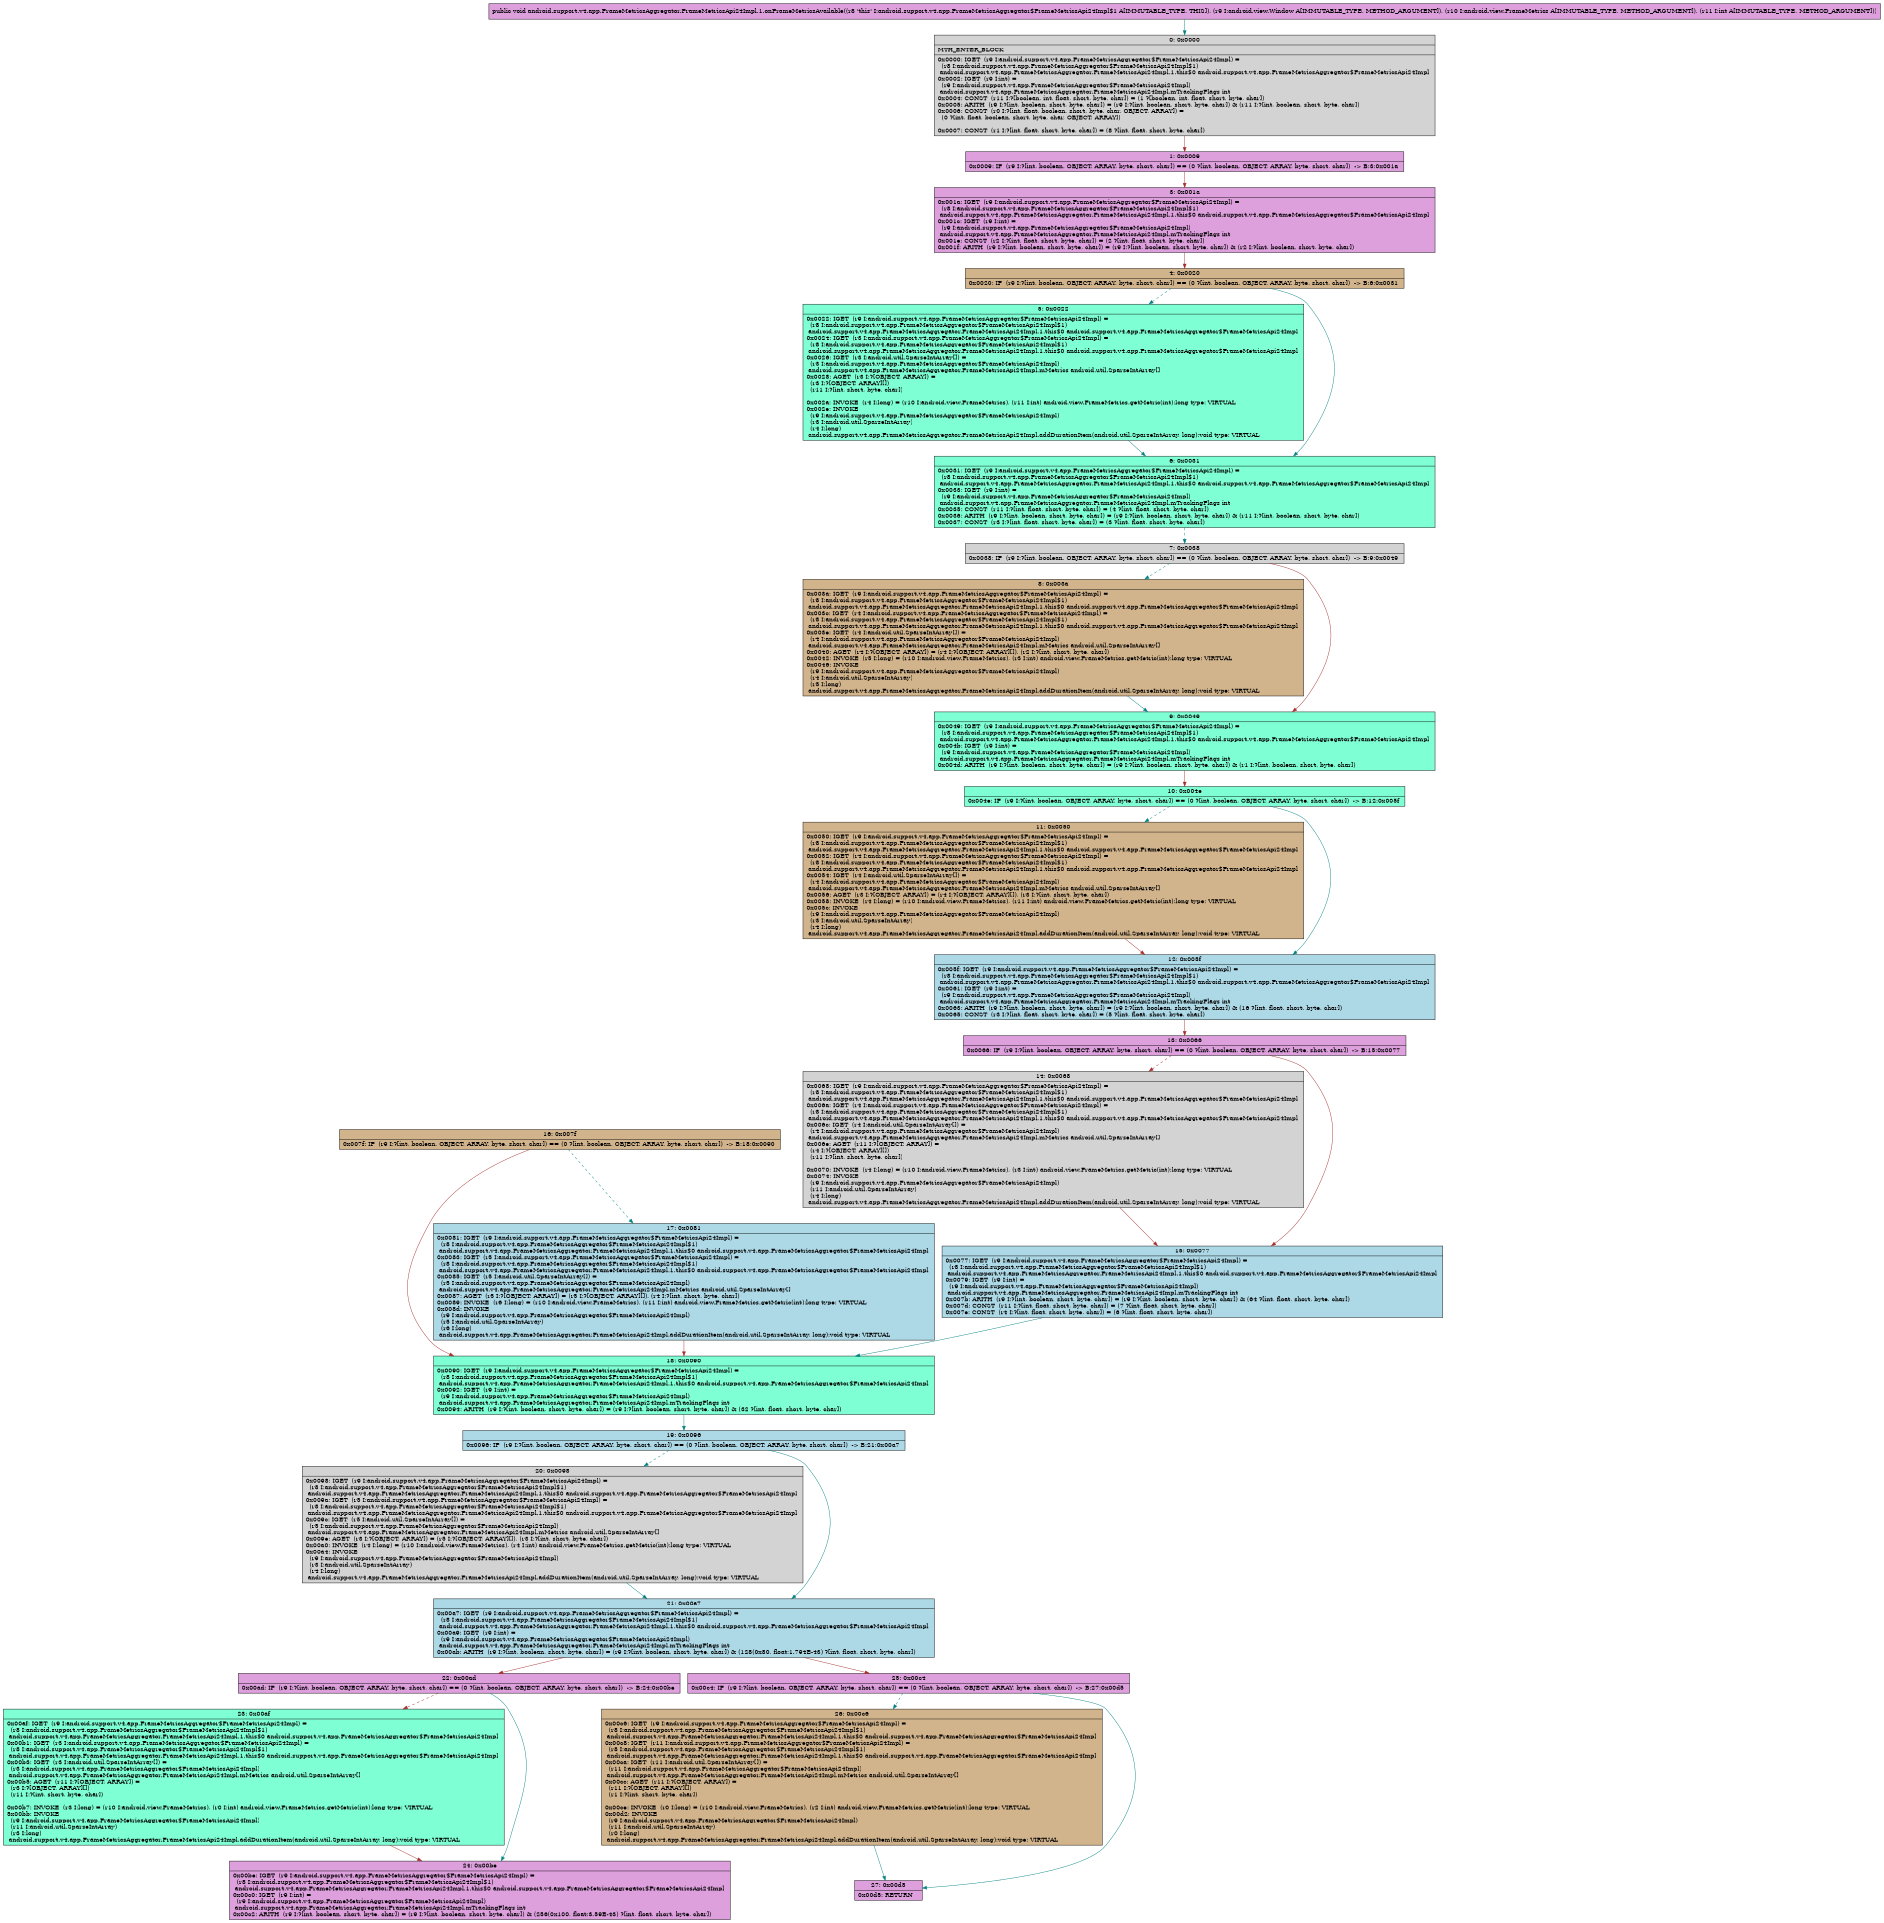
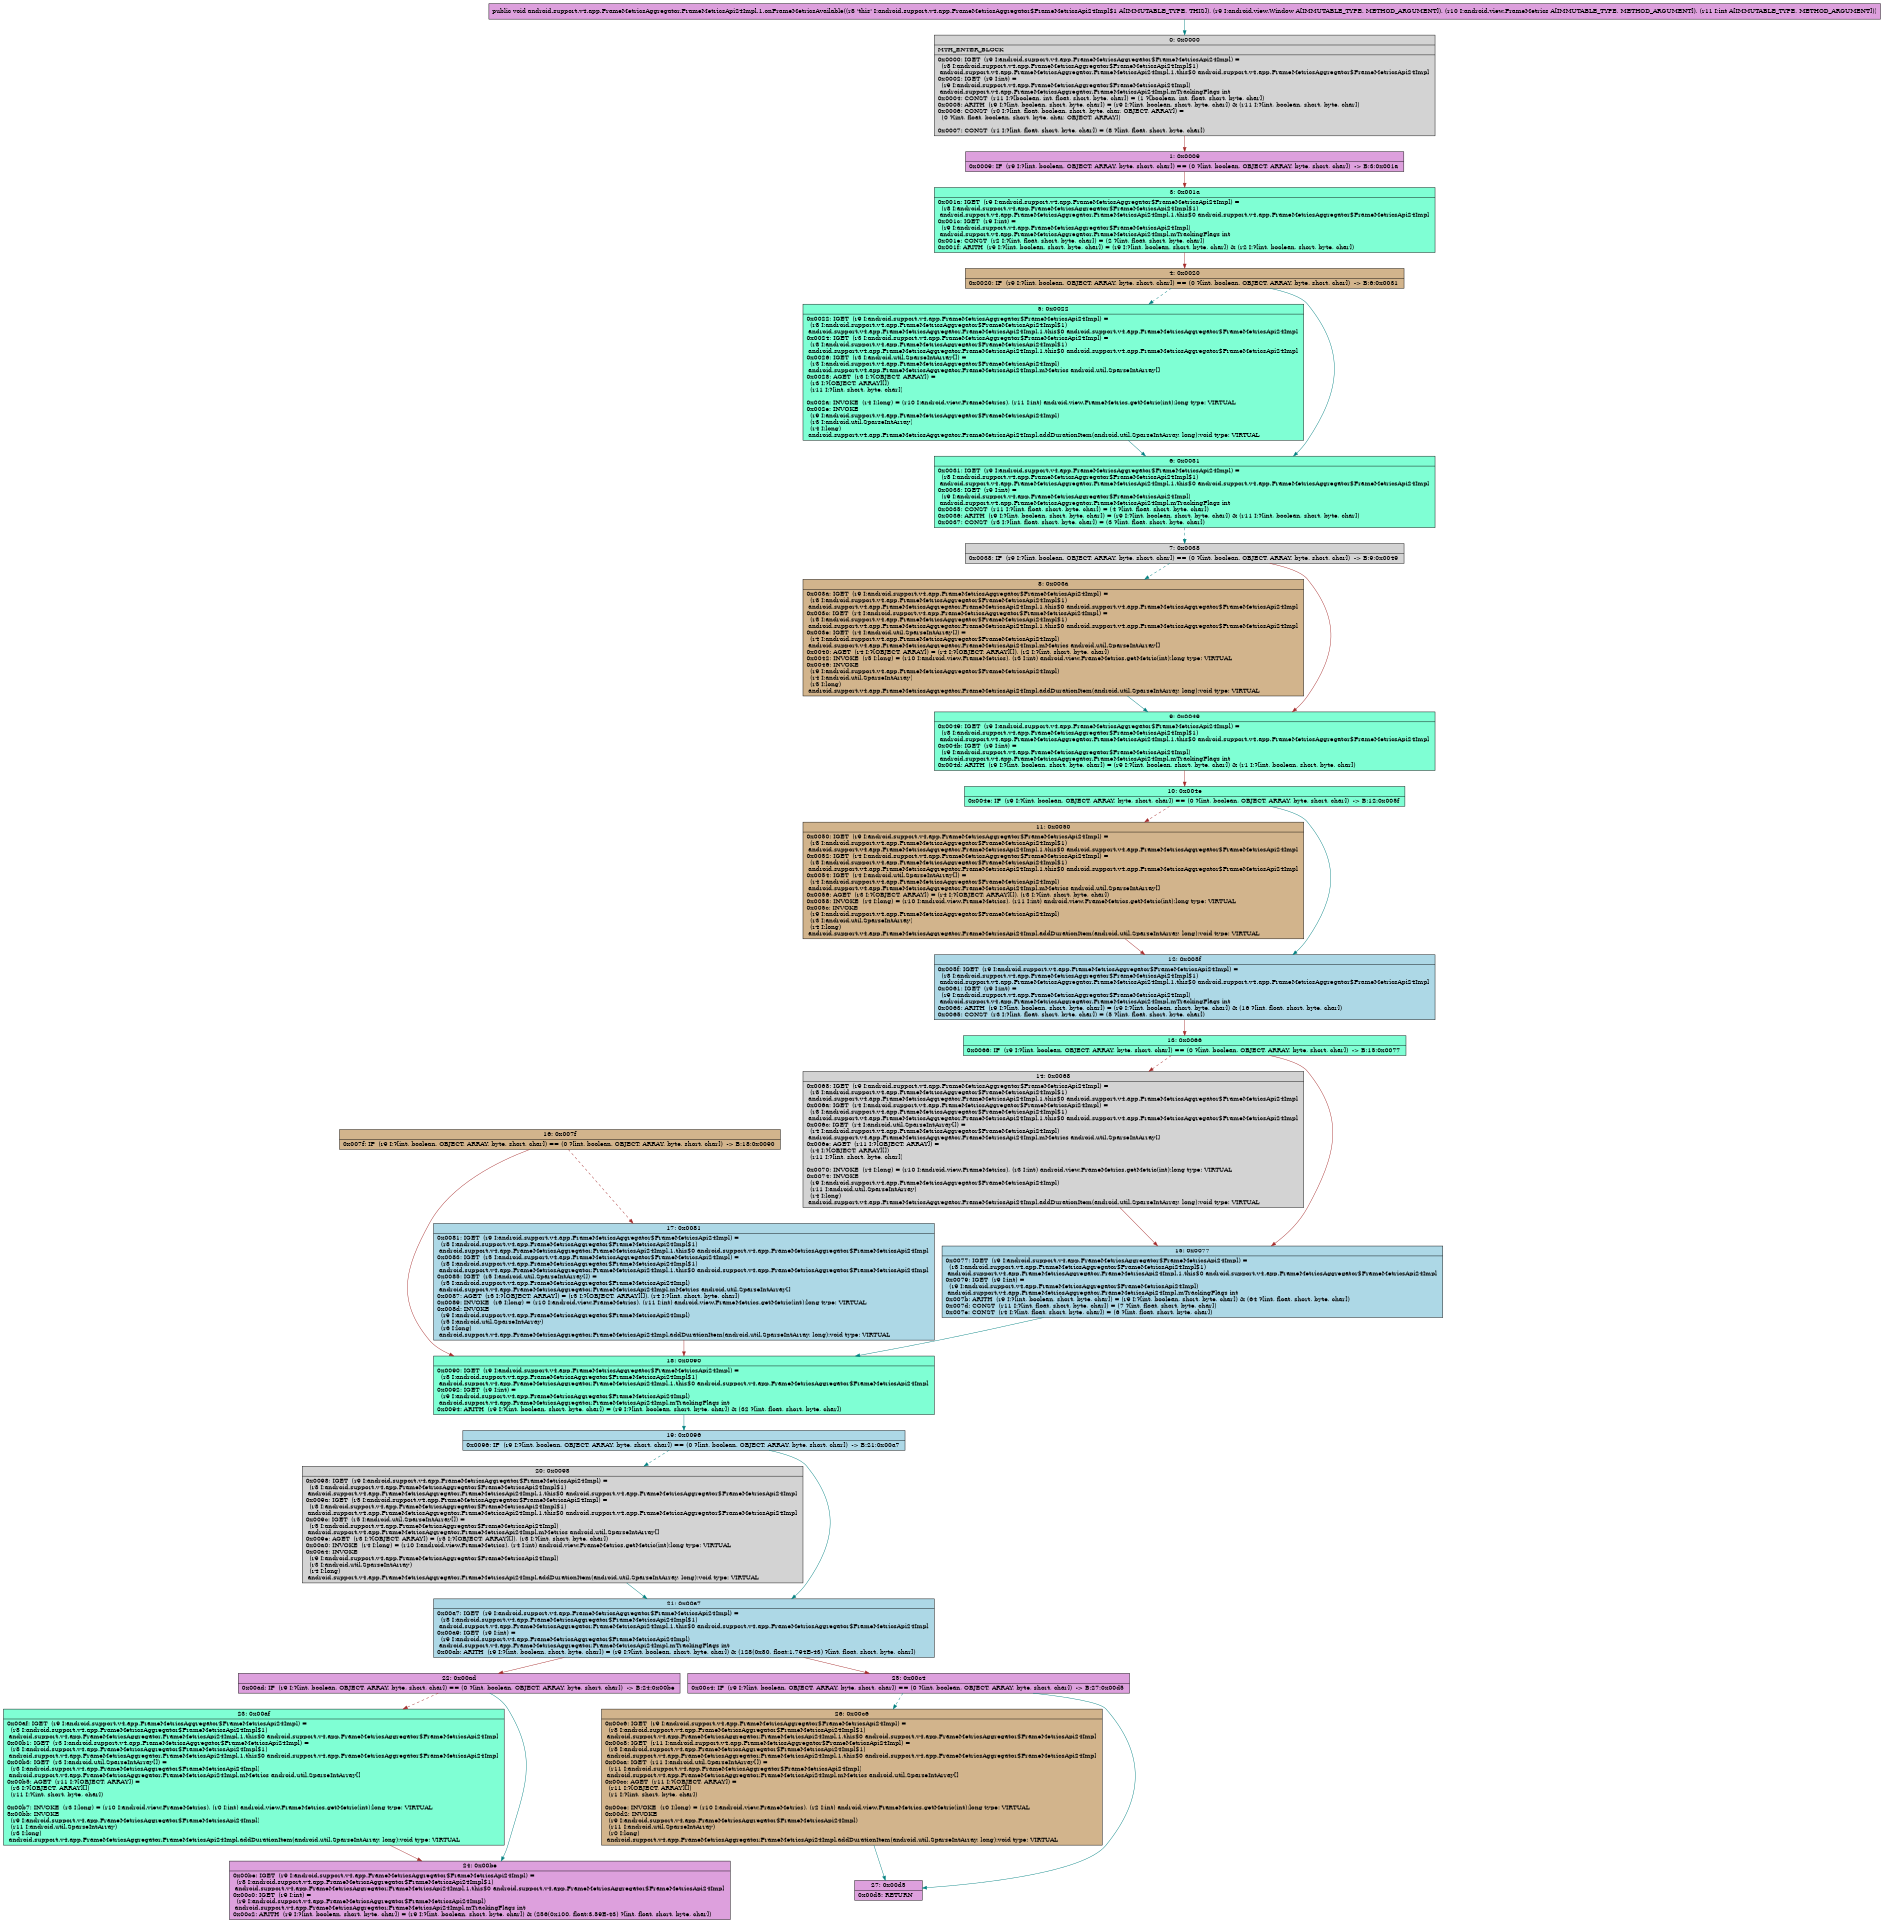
(1185, 220) -> (1185, 220)
(1159, 813) -> (1159, 813)
(1185, 1046) -> (1185, 1046)
(599, 1185) -> (599, 1185)
